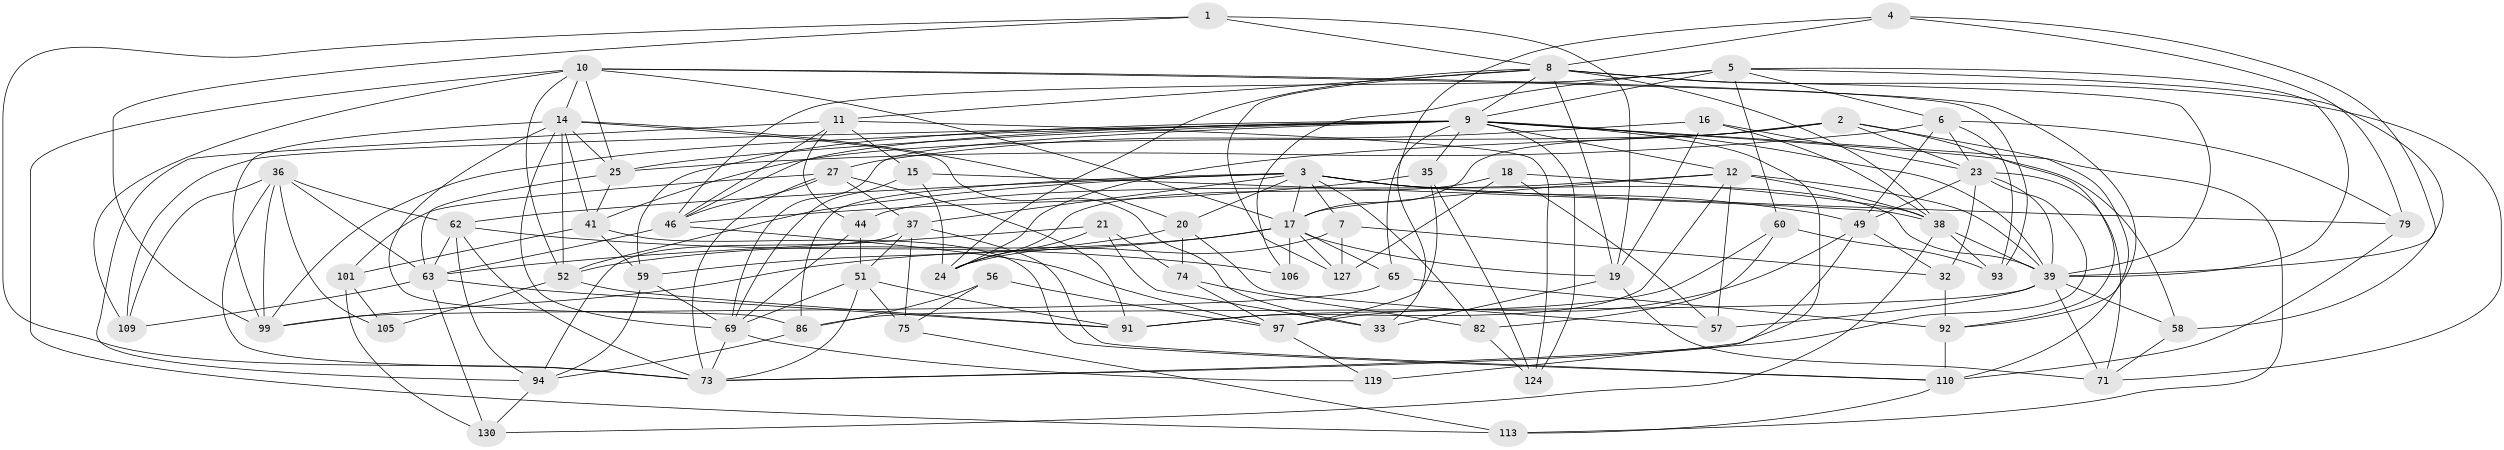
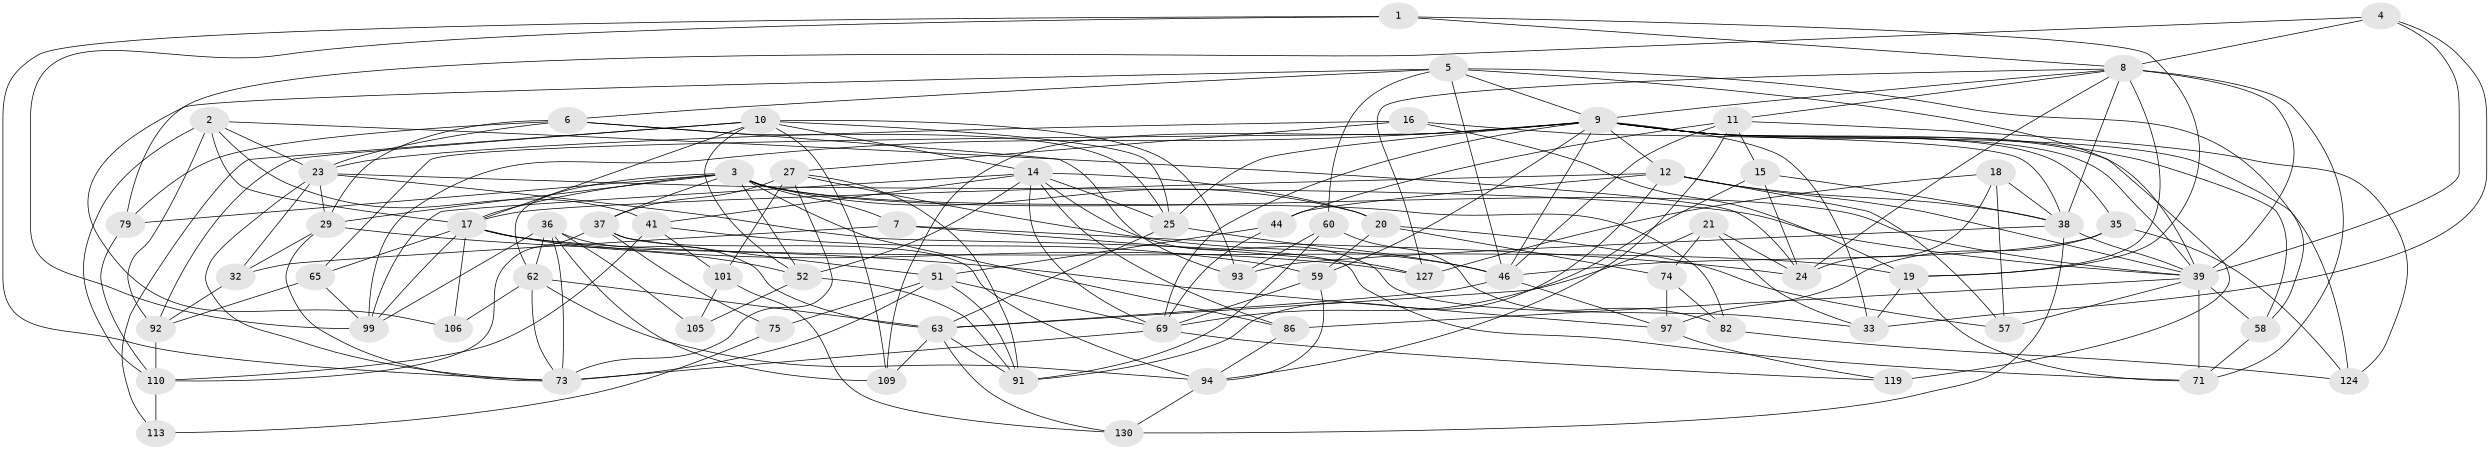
(603, 199) -> (1338, 248)
(1860, 225) -> (326, 225)
(2282, 272) -> (1788, 161)
(993, 277) -> none
